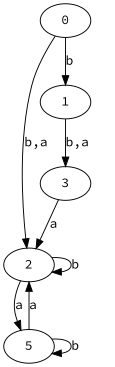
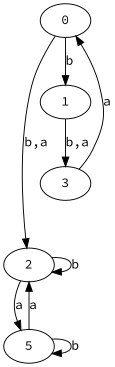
(49, 220) -> (103, 108)
